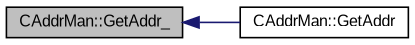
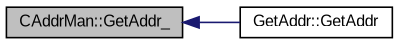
(324, 22) -> (316, 22)
